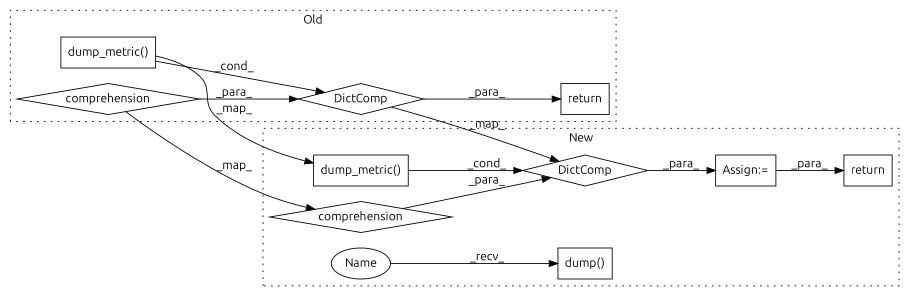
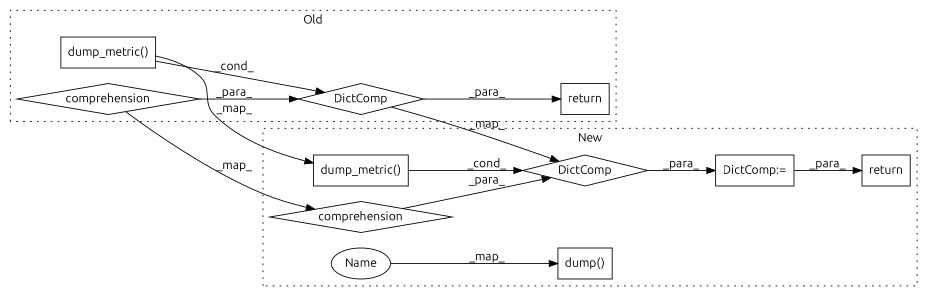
(746, 170) -> (755, 170)
(487, 257) -> (487, 257)
